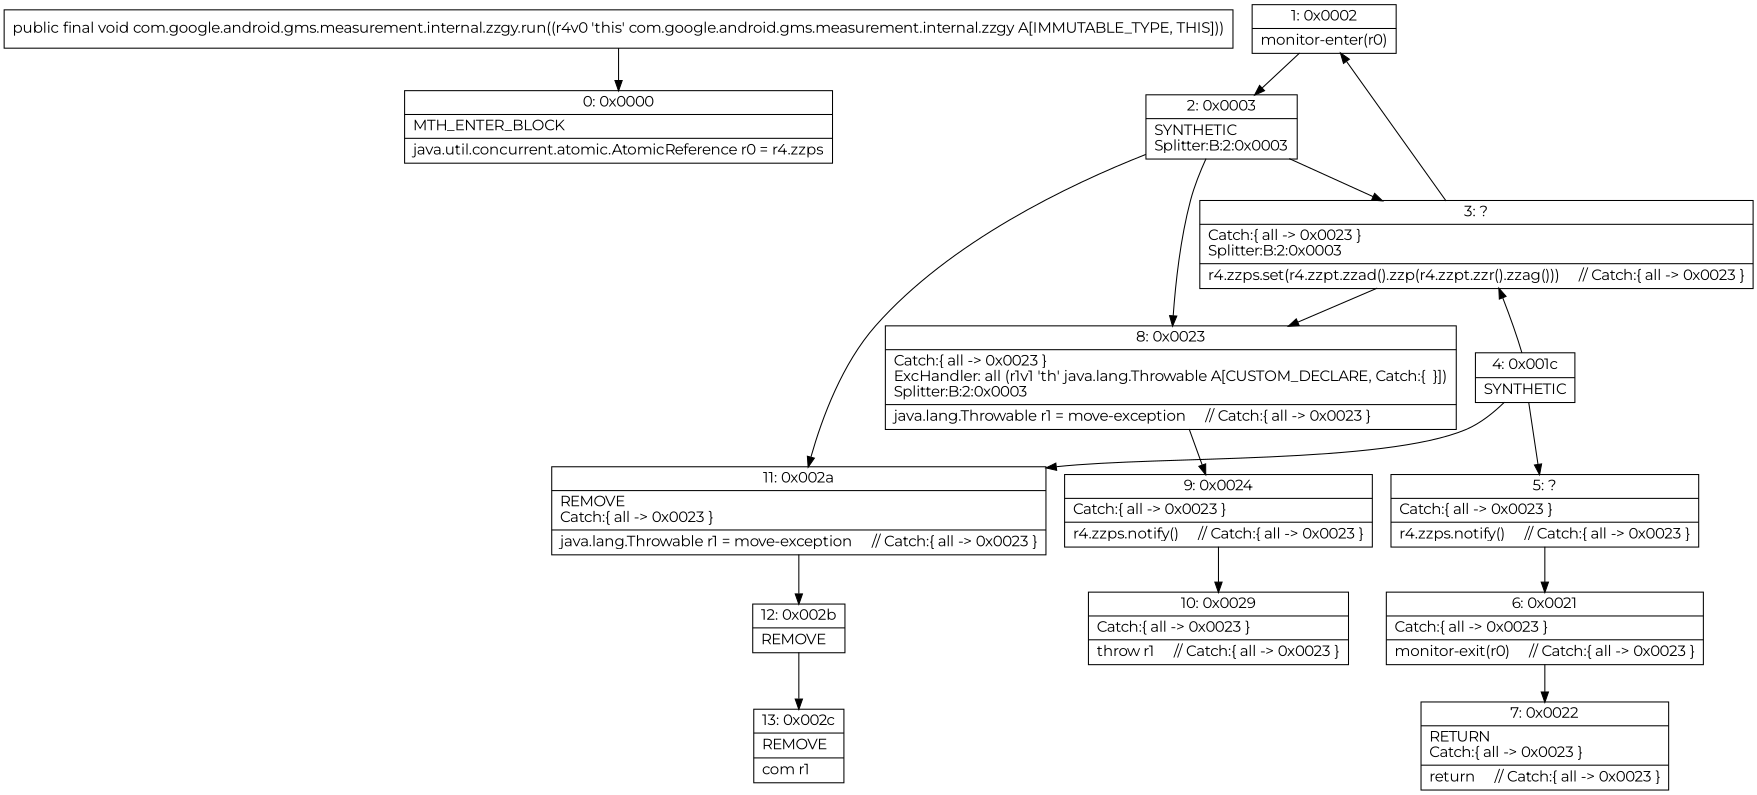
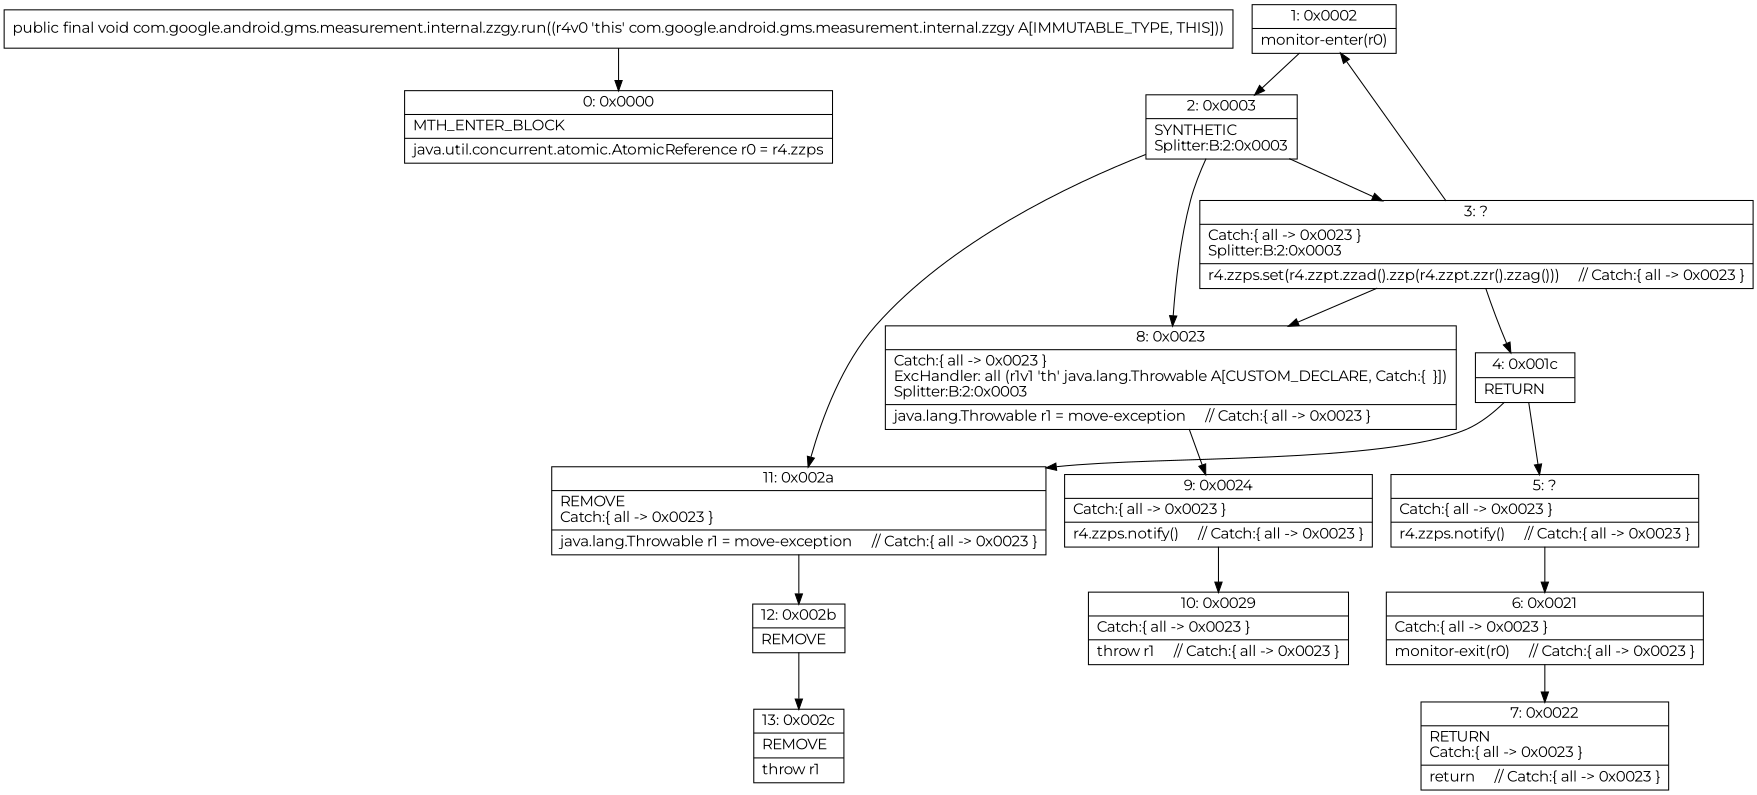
(1513, 325) -> (1496, 316)
(1525, 390) -> (1514, 390)
(786, 770) -> (791, 770)
